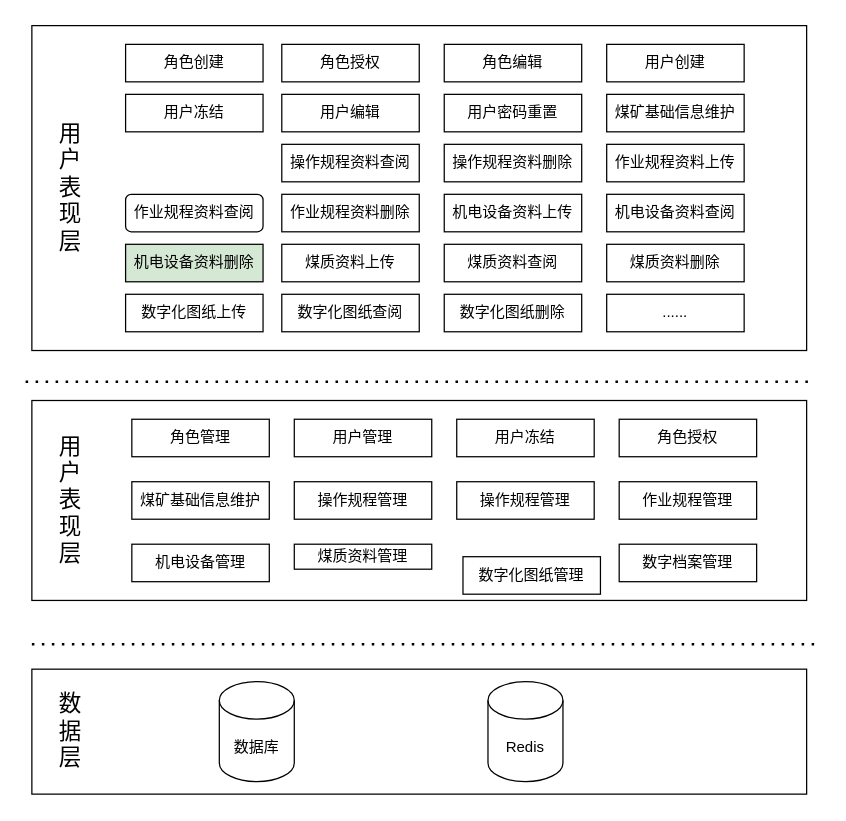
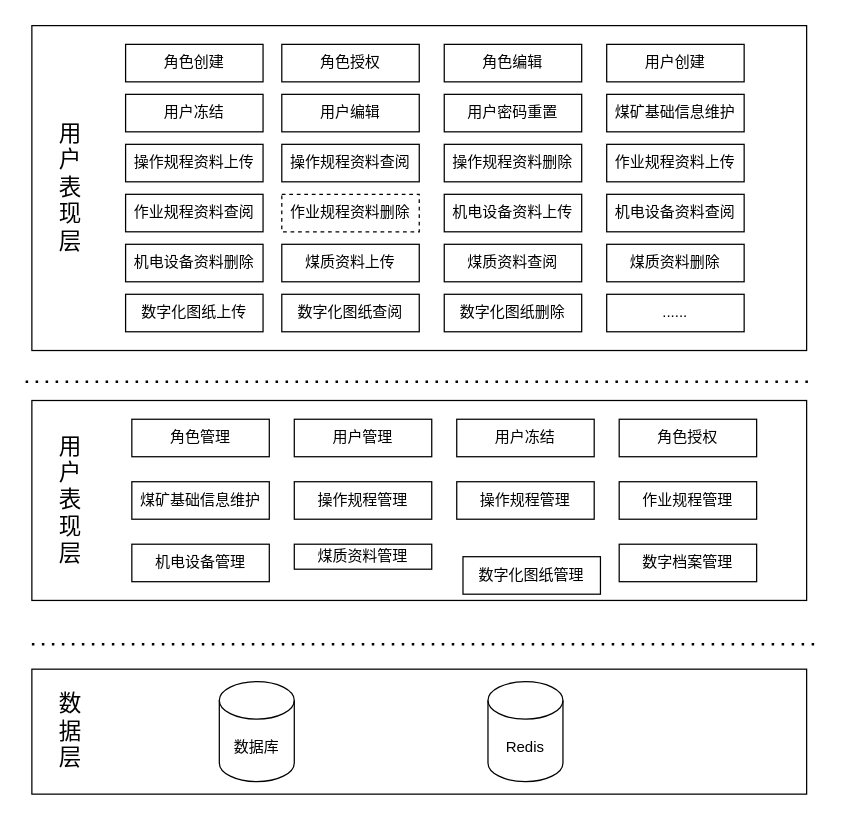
none -> (194, 163)
(194, 213) -> (194, 213)
(351, 213) -> (351, 213)
(194, 263) -> (194, 263)
